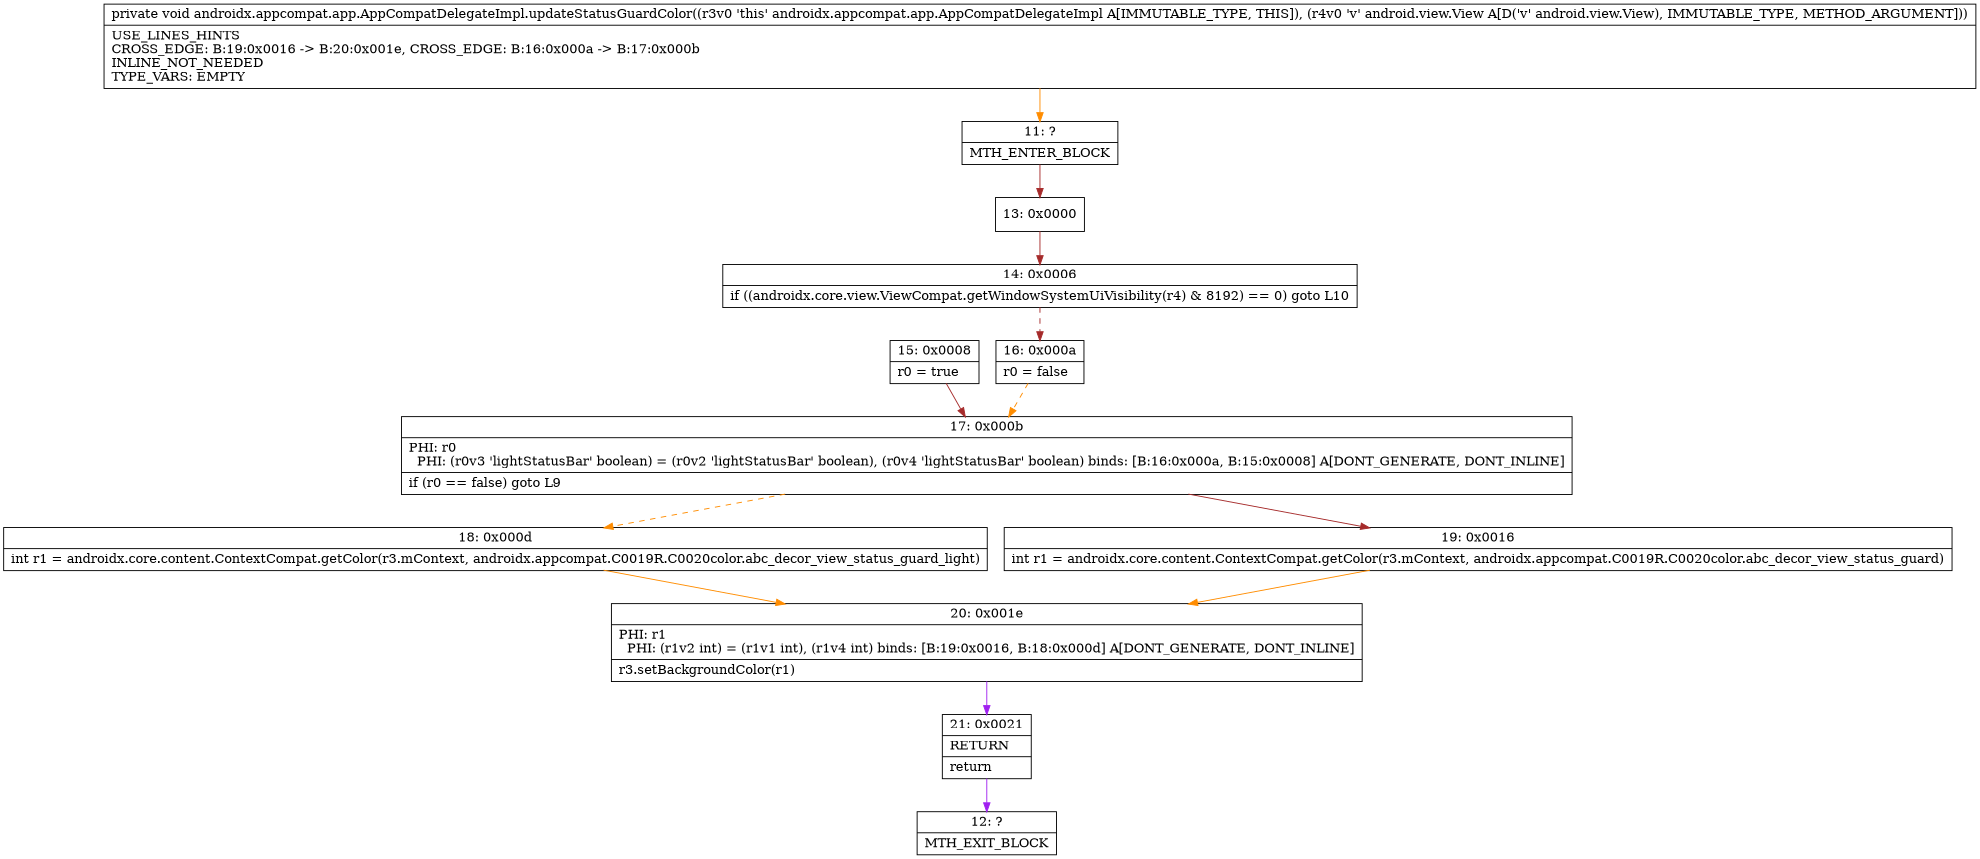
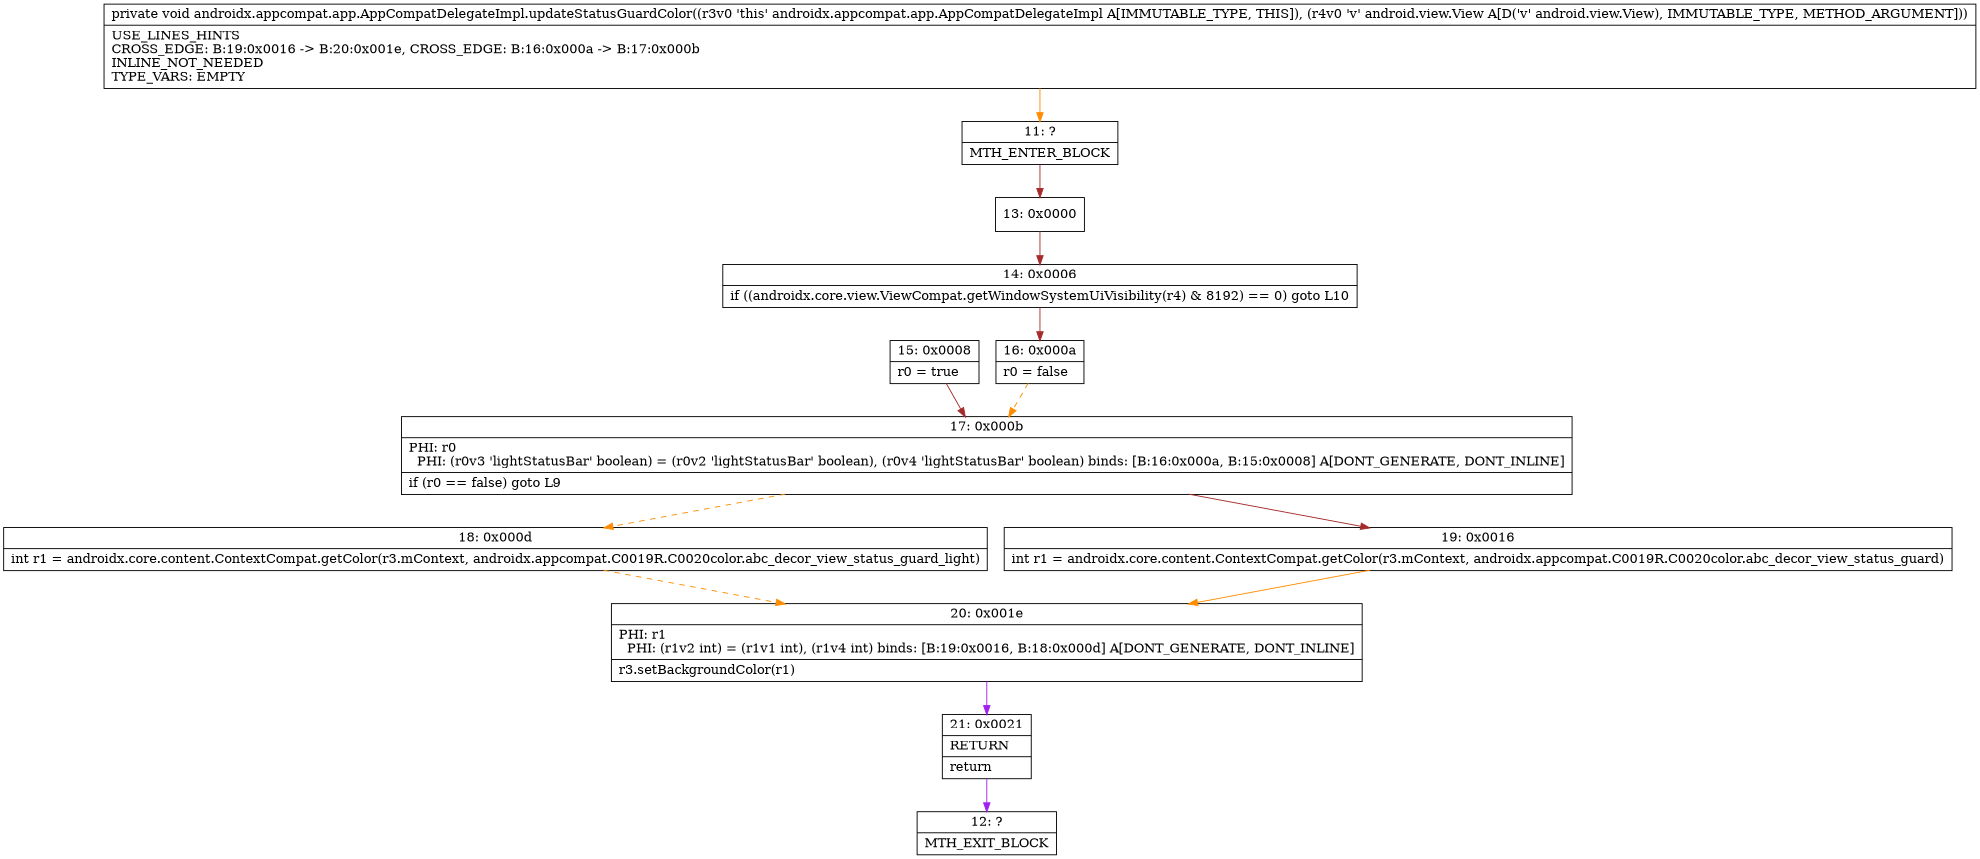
(1040, 319) -> (1040, 319)
(690, 586) -> (690, 586)
